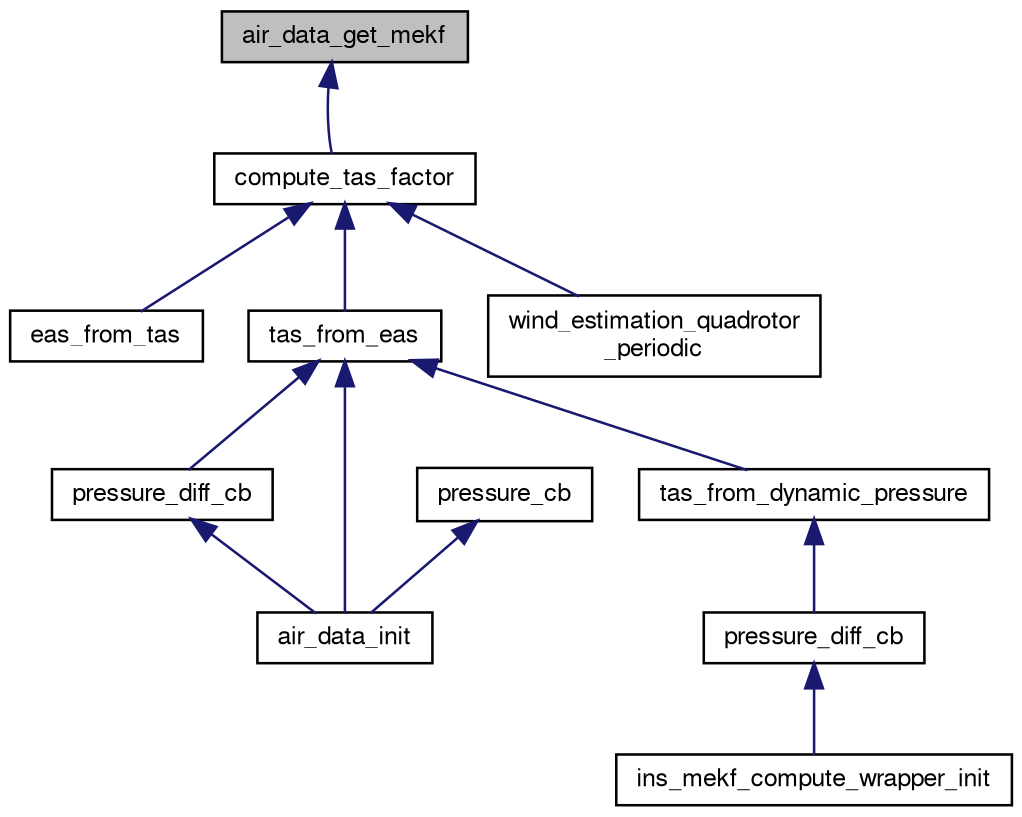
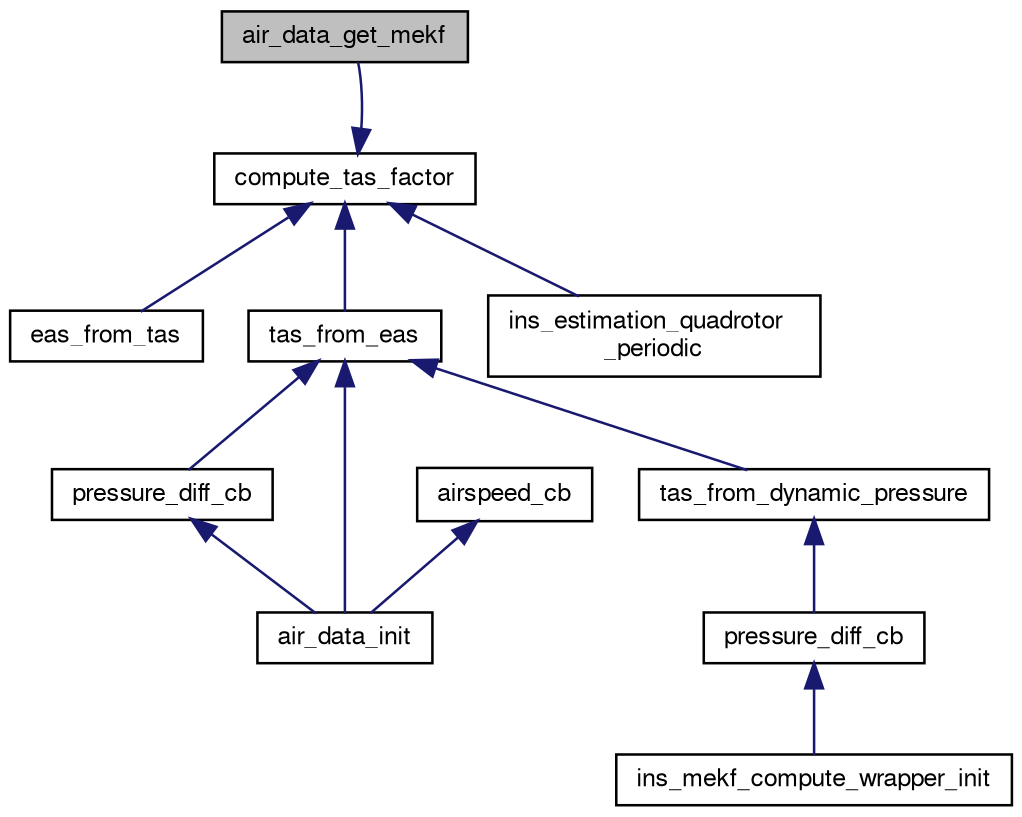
(328, 121) -> (362, 95)
(654, 336) -> (654, 336)
(505, 495) -> (505, 495)
